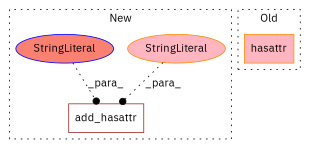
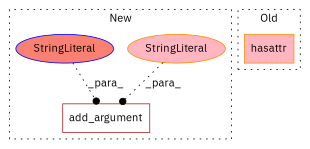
(106, 118) -> (106, 118)
